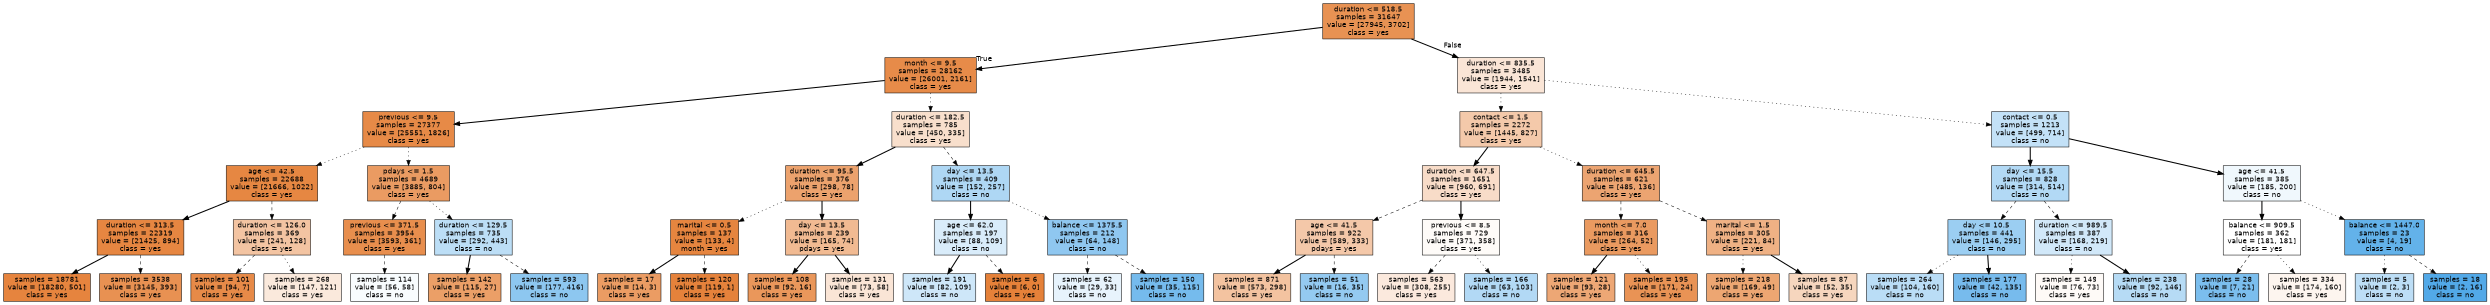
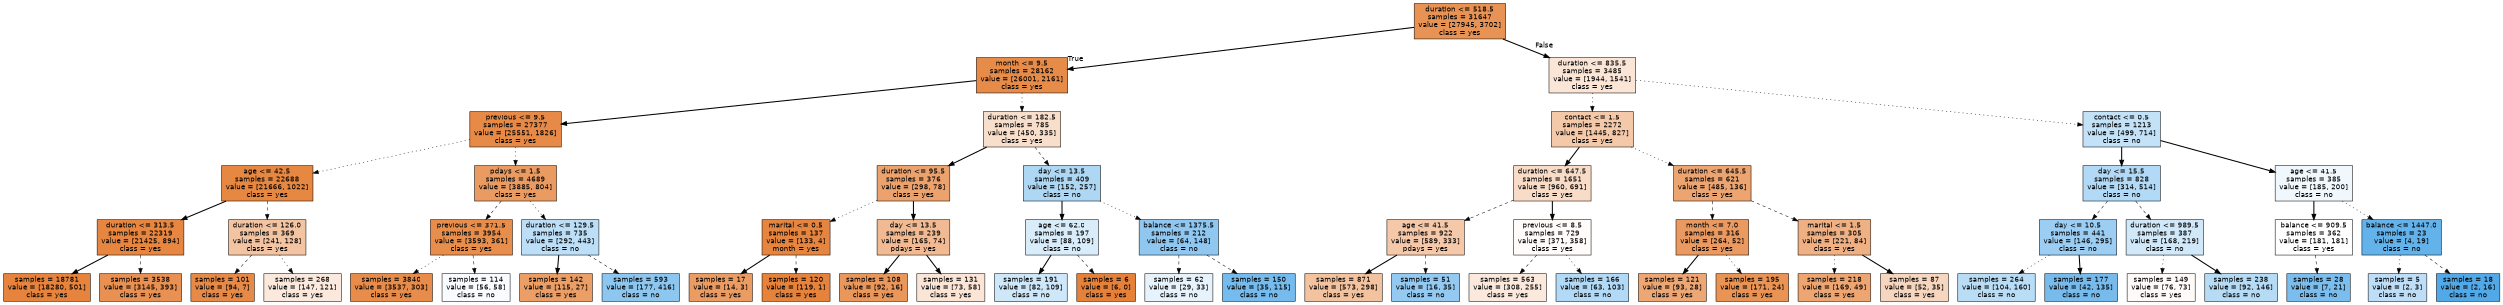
none -> (391, 288)
(2307, 288) -> none
